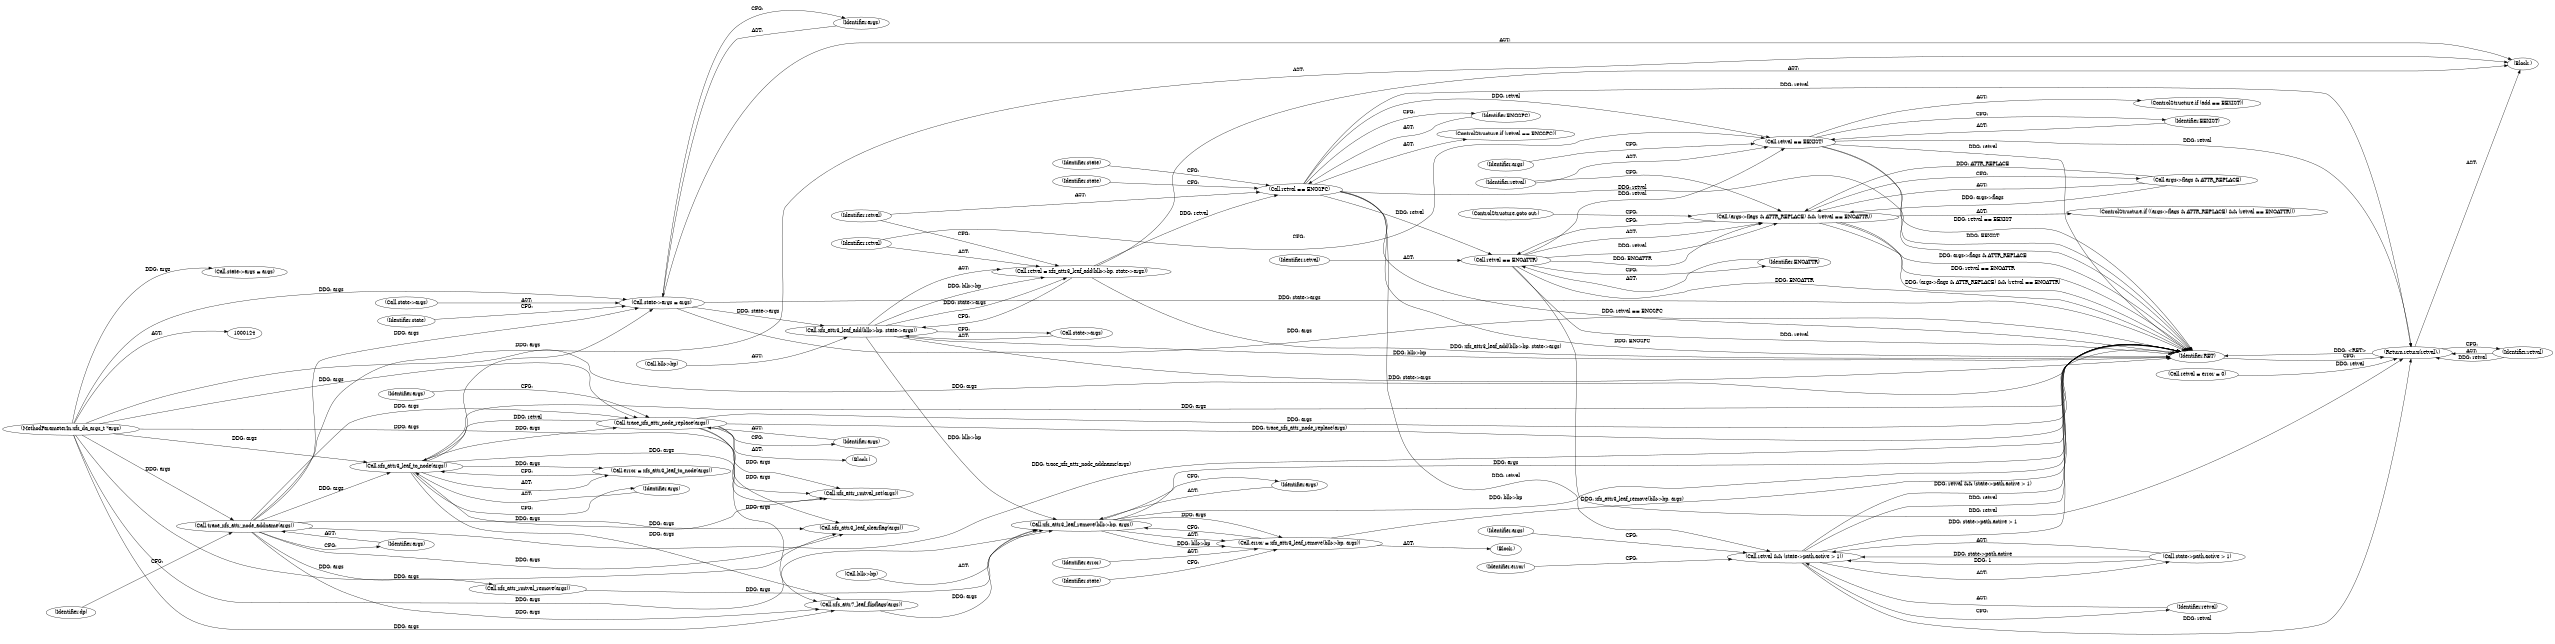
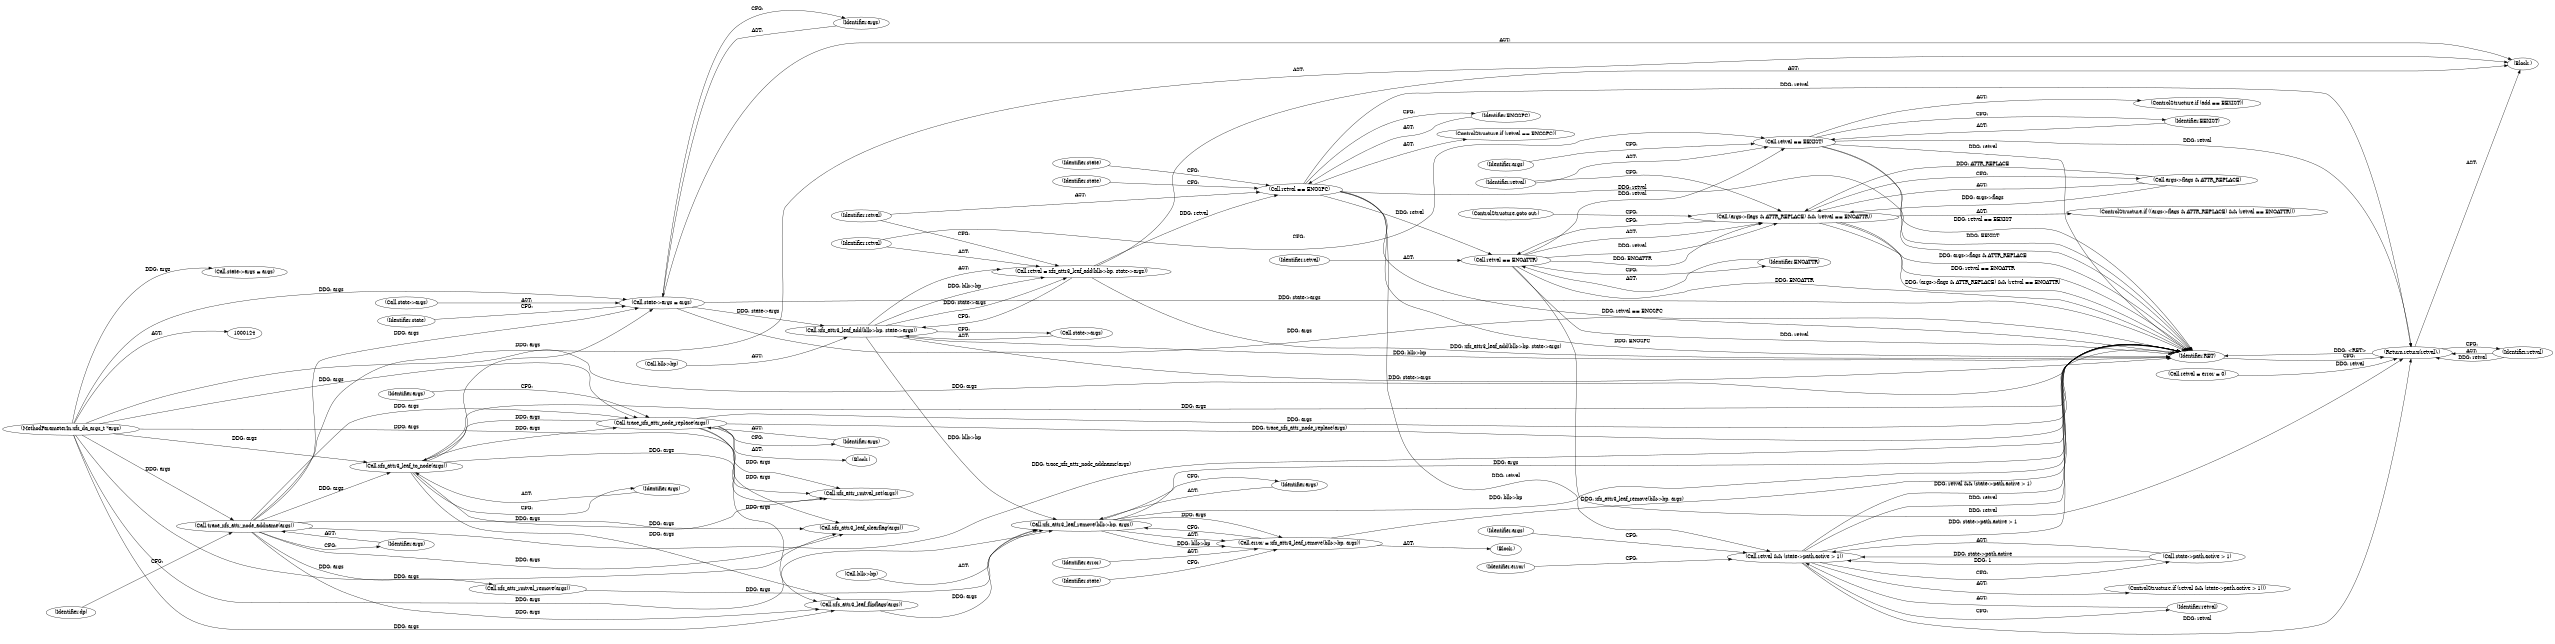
(1521, 101) -> none
(528, 418) -> (528, 418)
(662, 471) -> none
(1983, 573) -> (1983, 573)
none -> (2197, 589)
(861, 605) -> (861, 605)
